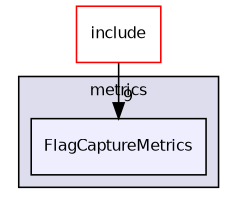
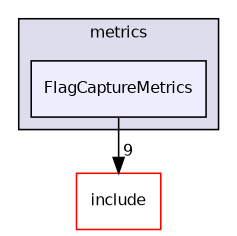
(119, 86) -> (119, 140)
